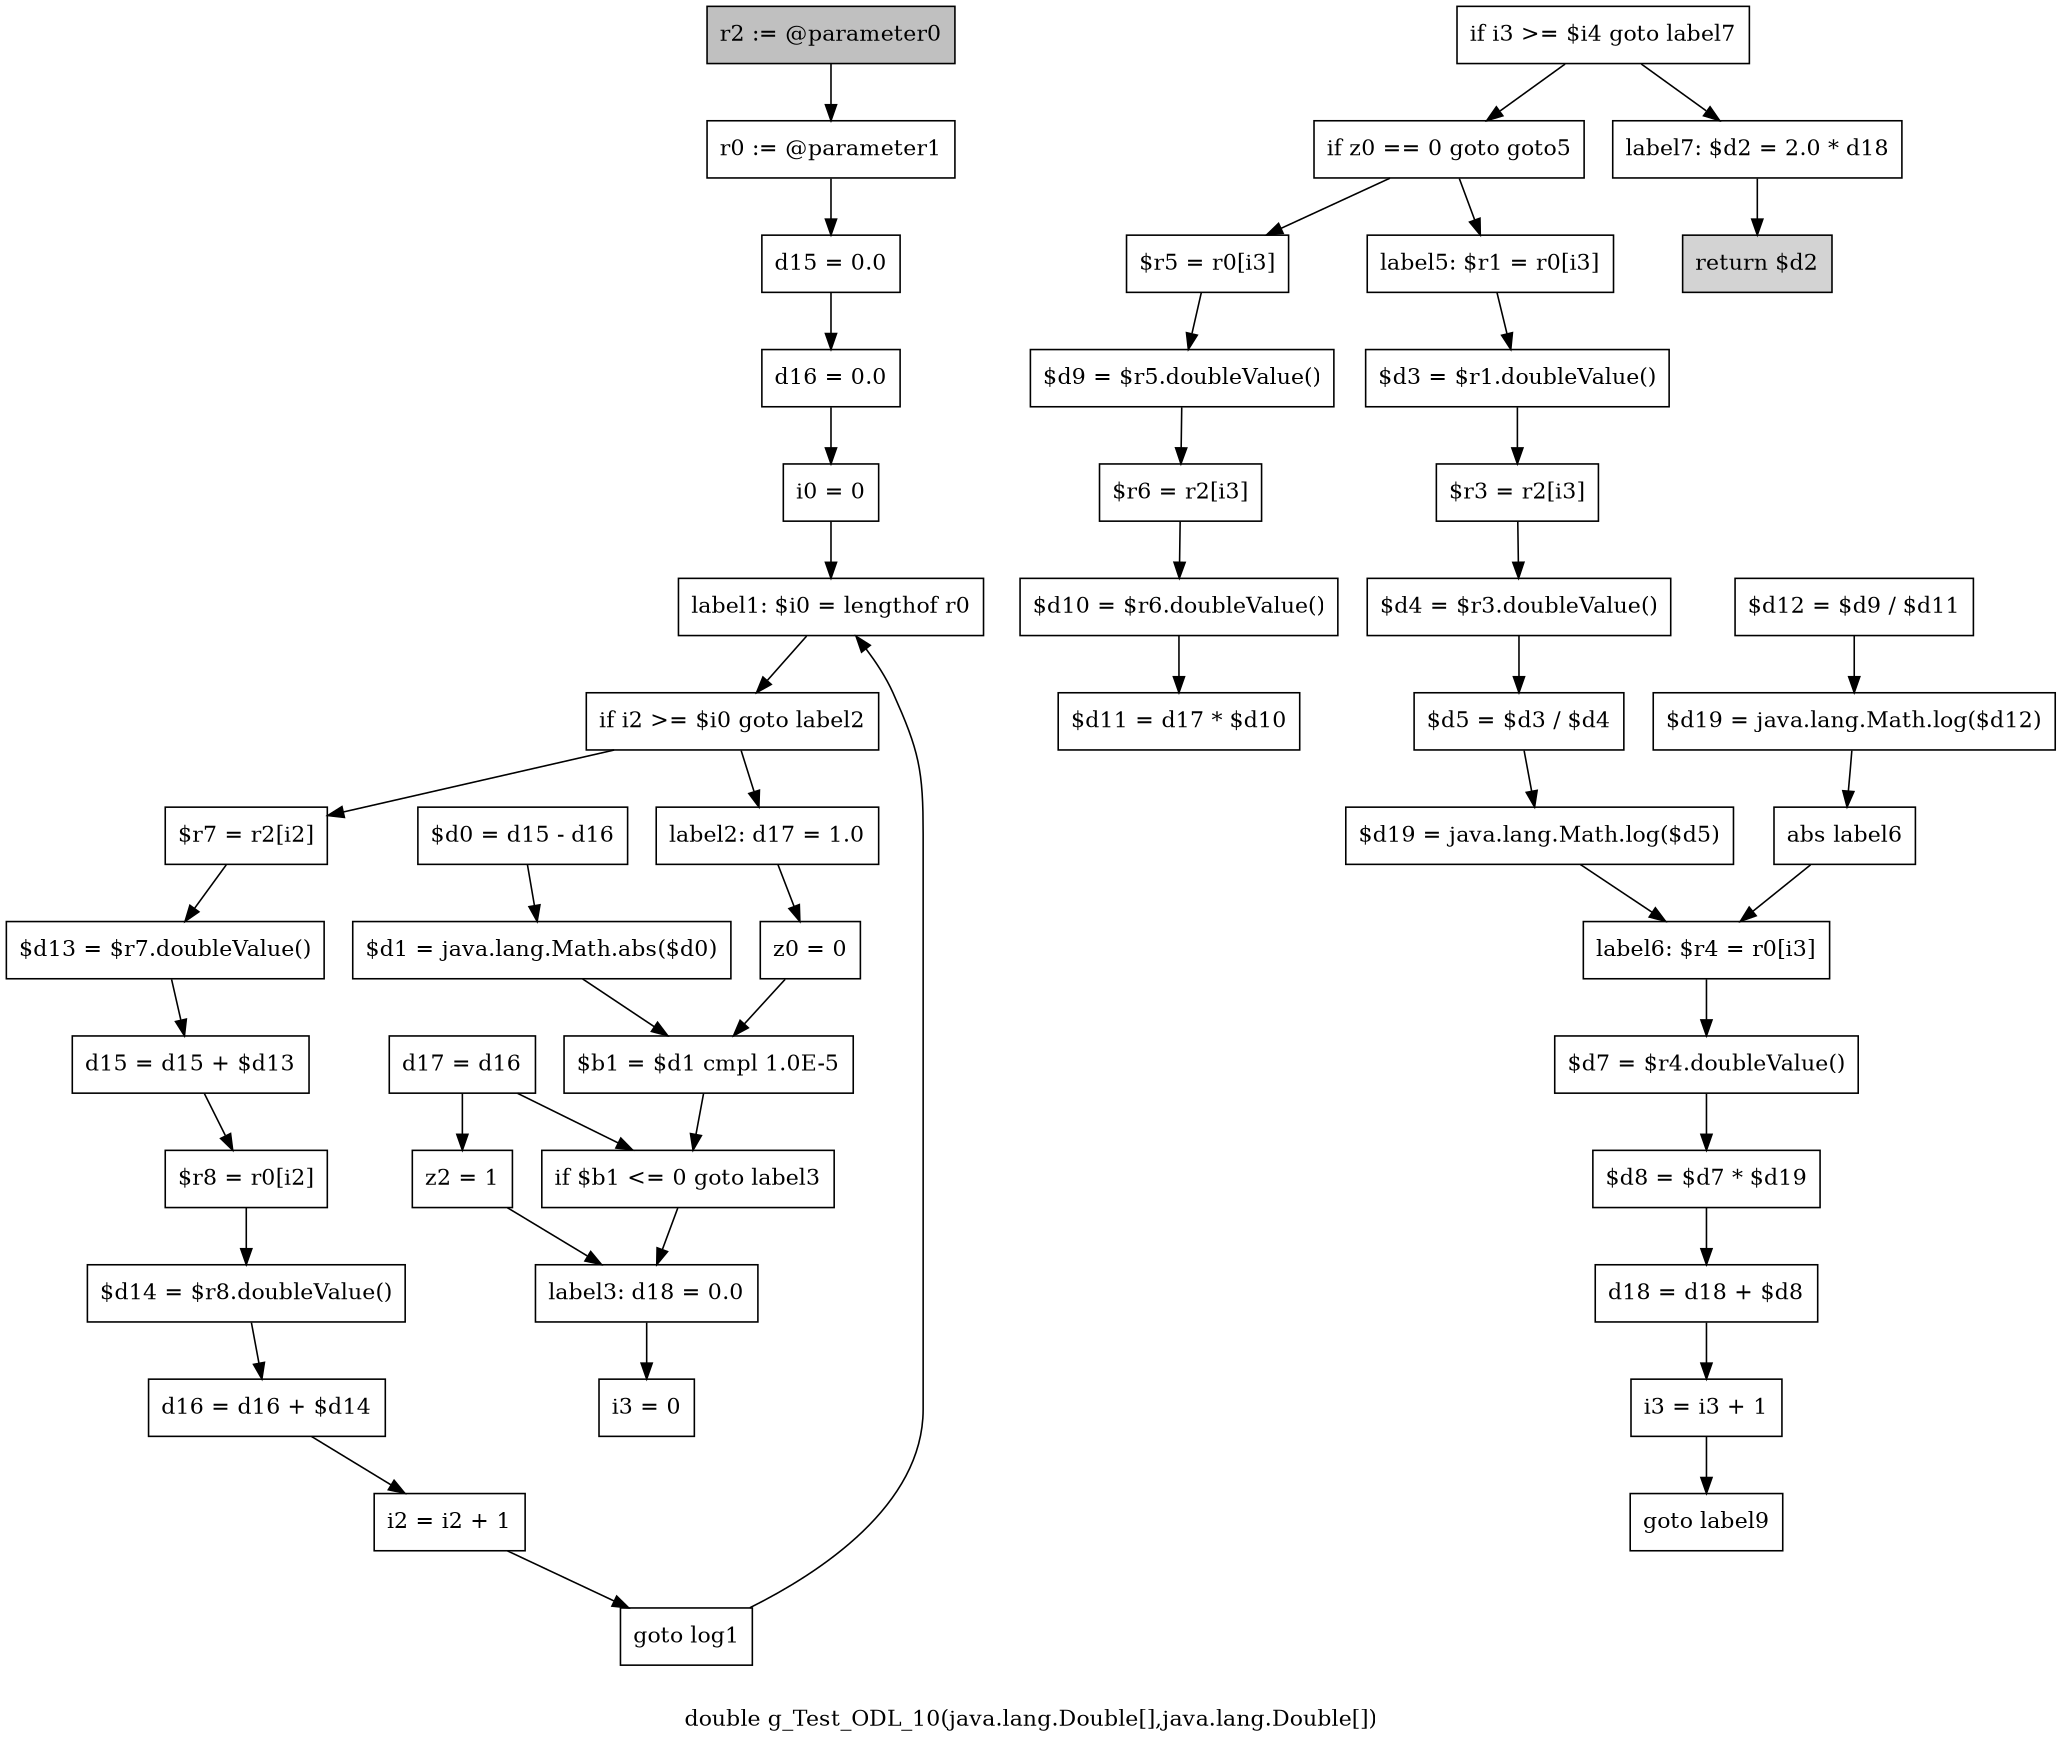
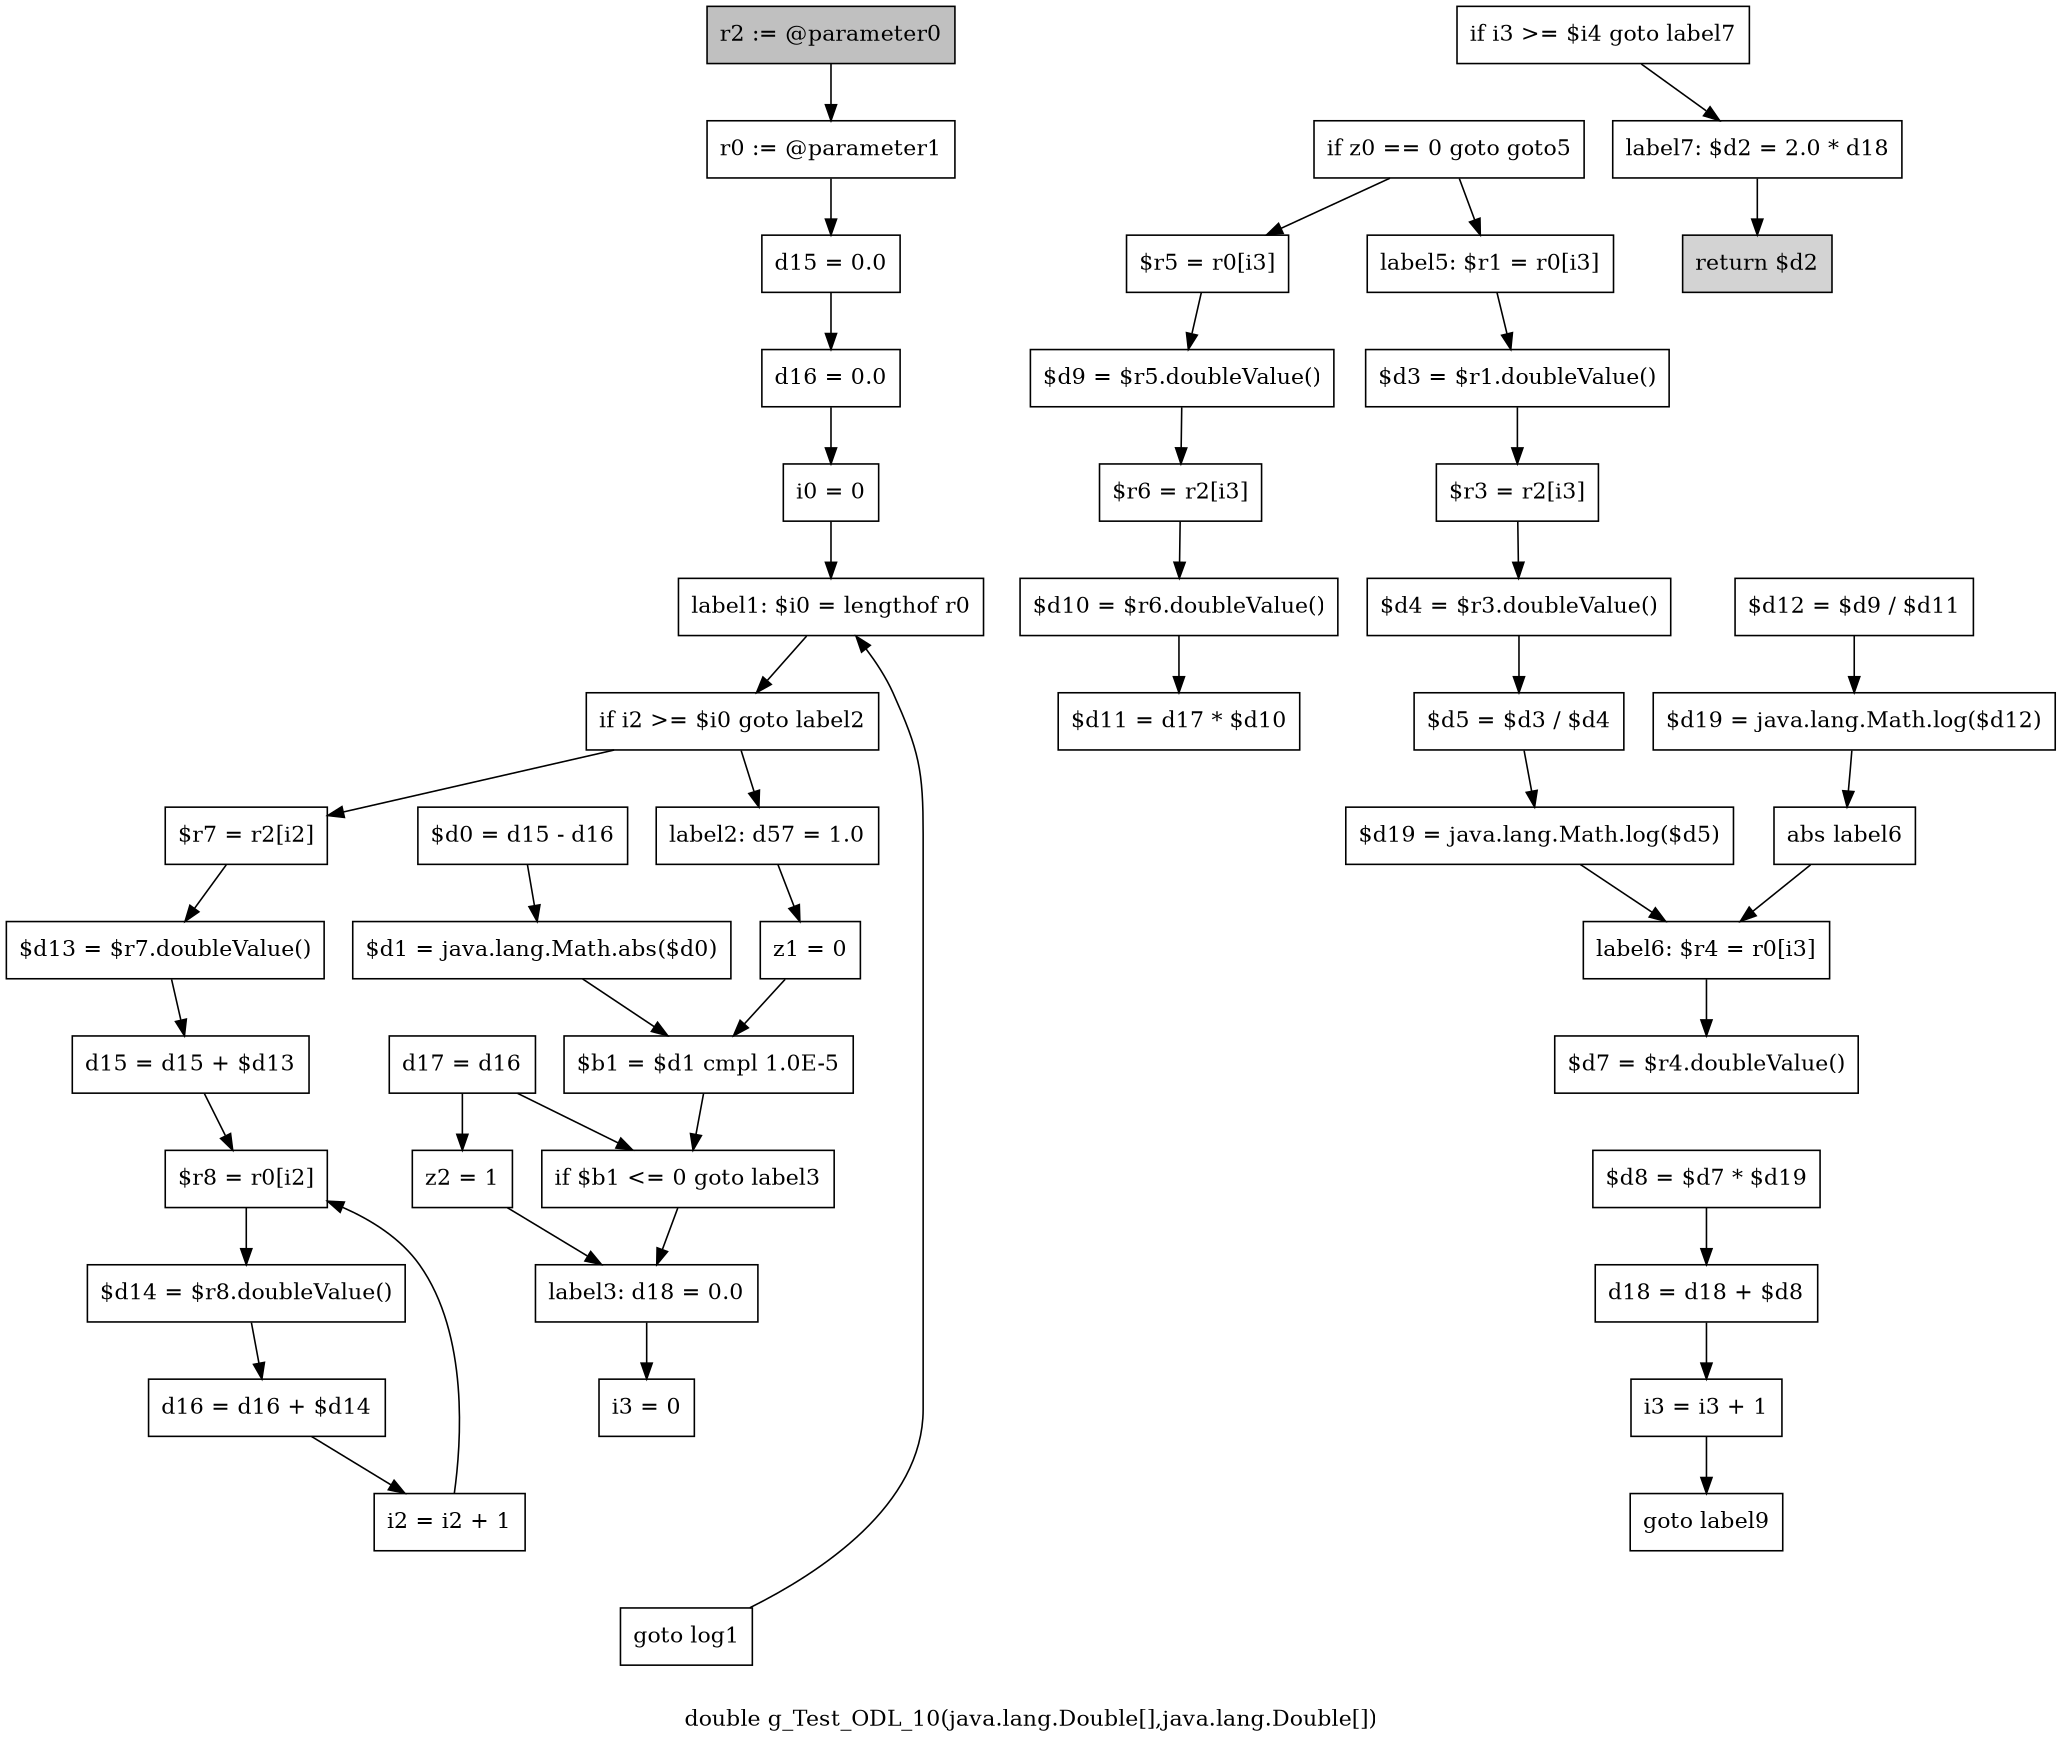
(1533, 87) -> none
(767, 836) -> (767, 836)
(810, 950) -> (810, 950)
(1706, 1114) -> none
(561, 1576) -> (448, 1328)
